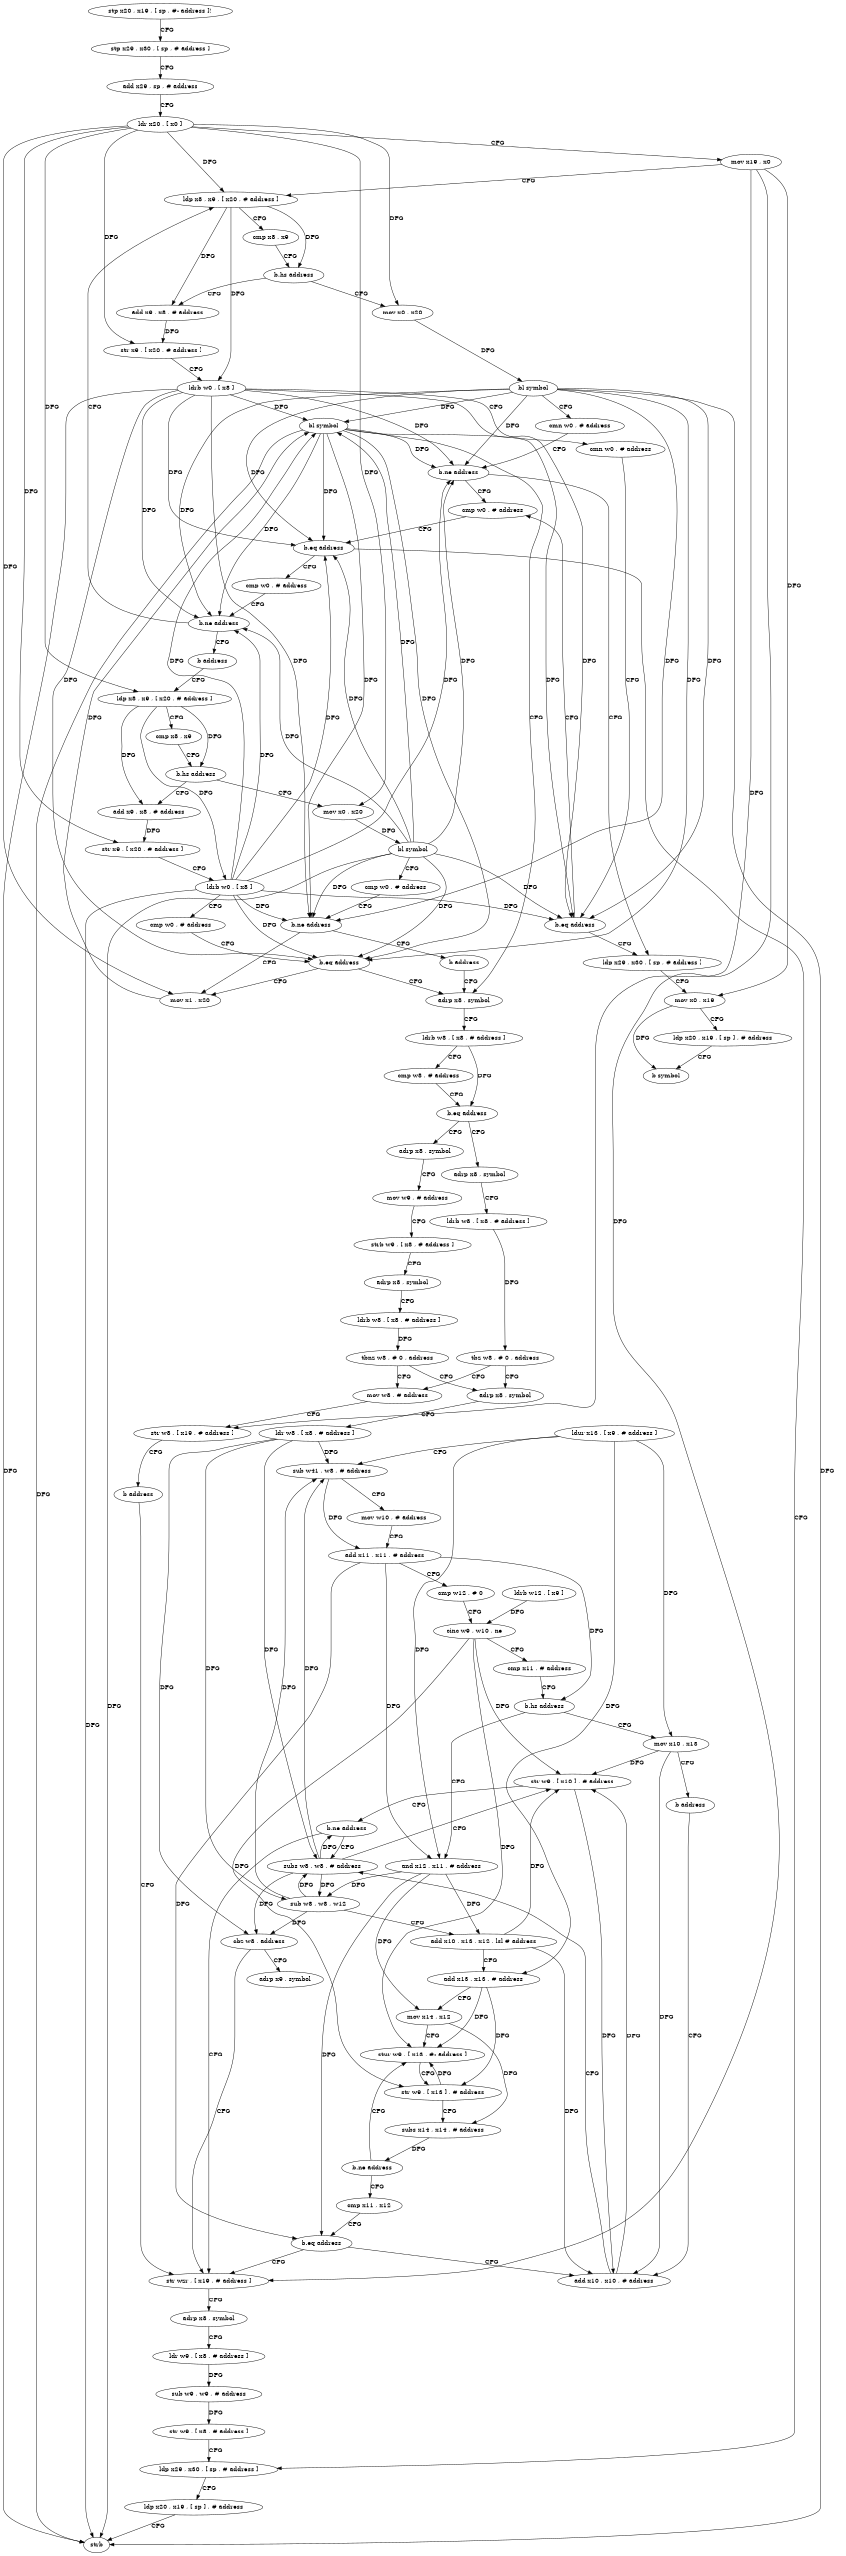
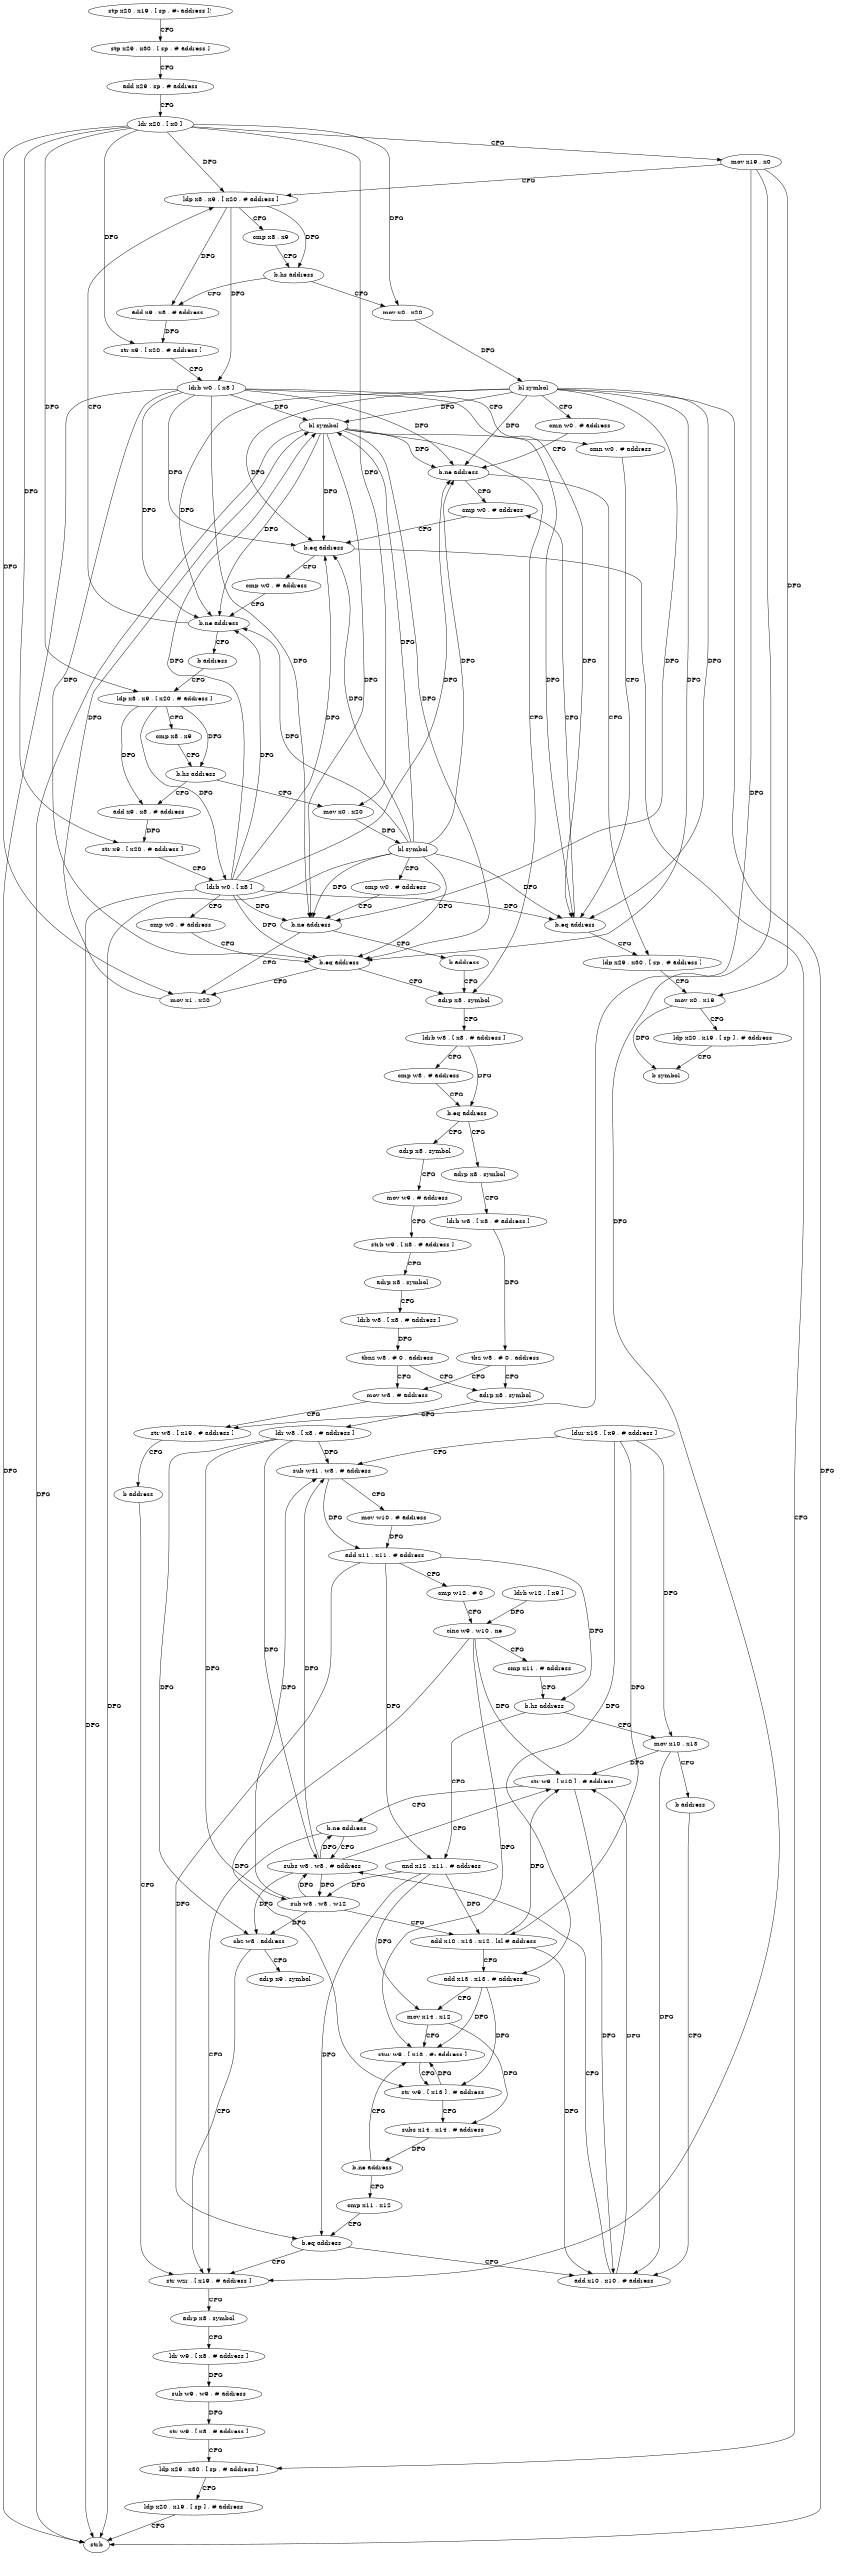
(396, 1537) -> (396, 1537)
(416, 1597) -> (631, 1711)
